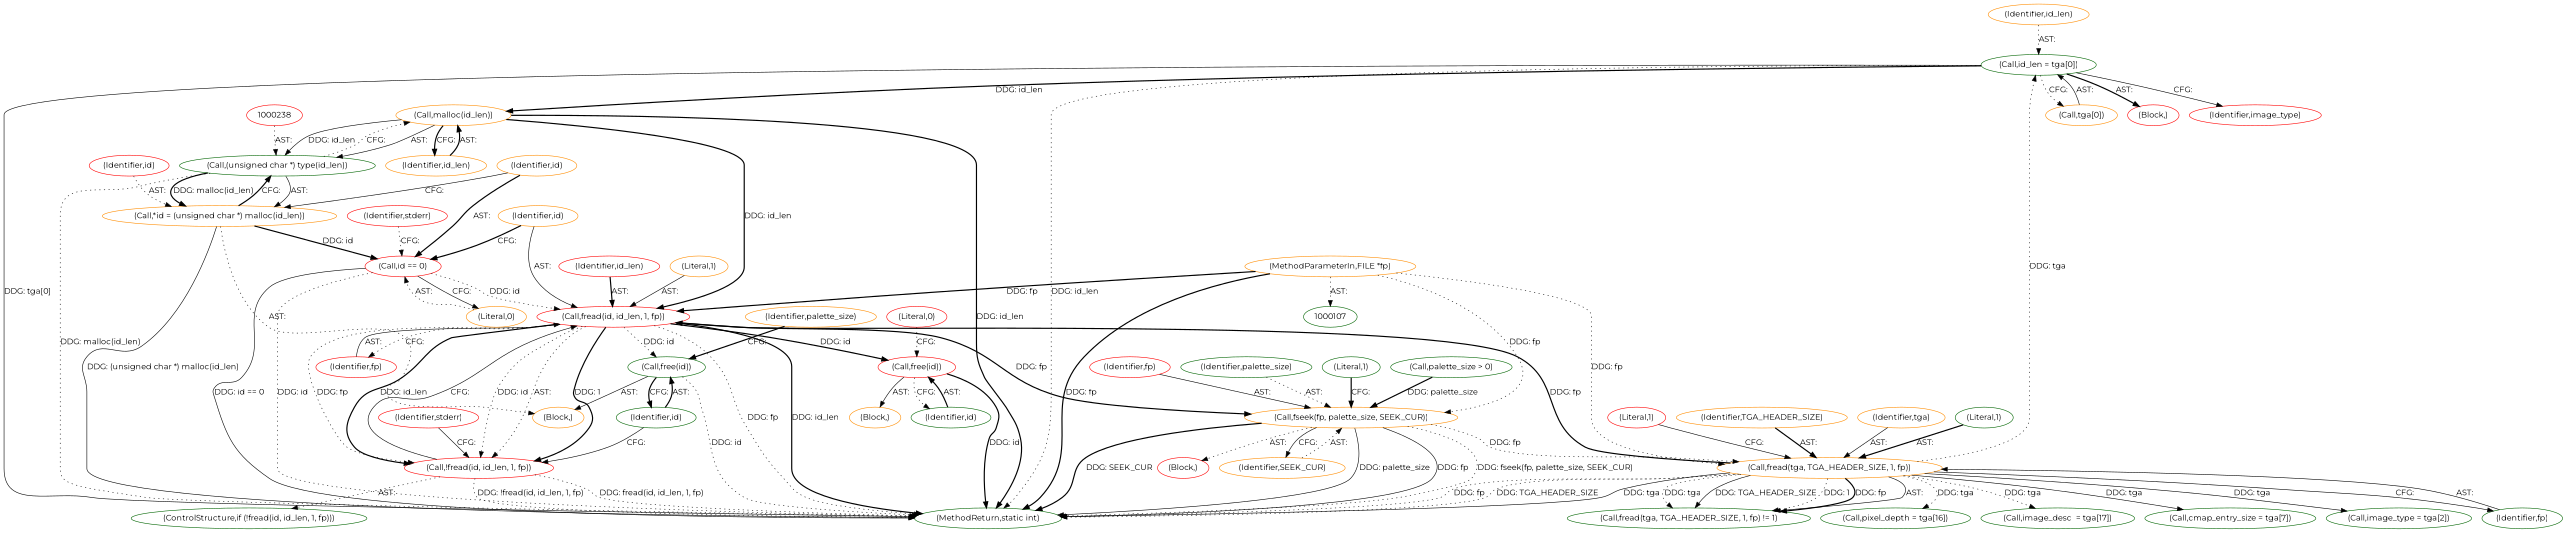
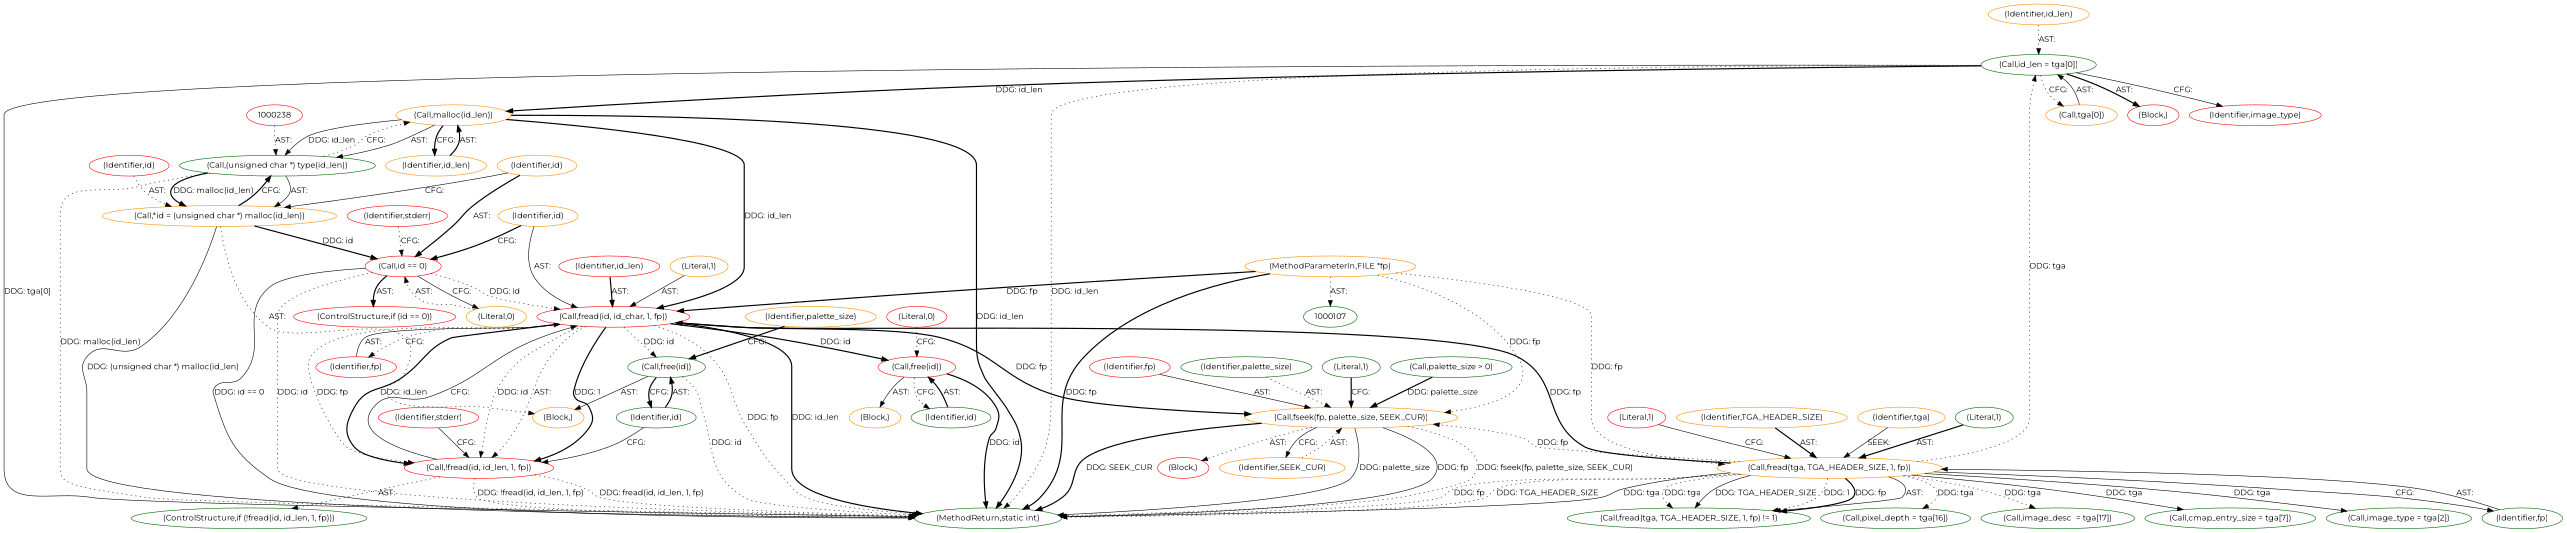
none -> (375, 317)
(613, 317) -> (613, 317)
(1880, 443) -> (1880, 443)
(1579, 457) -> (1580, 451)
